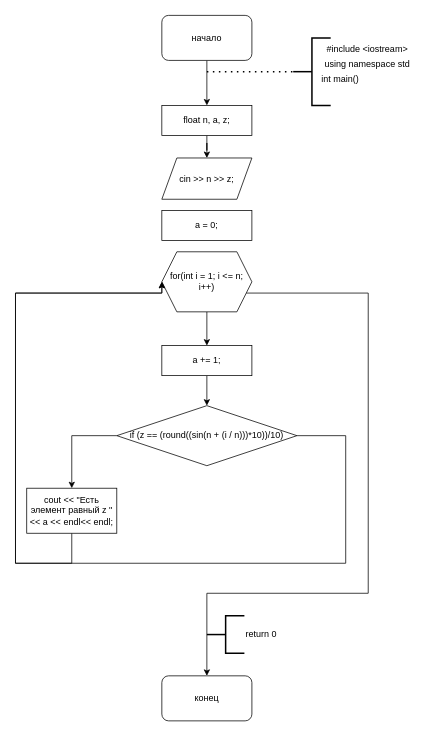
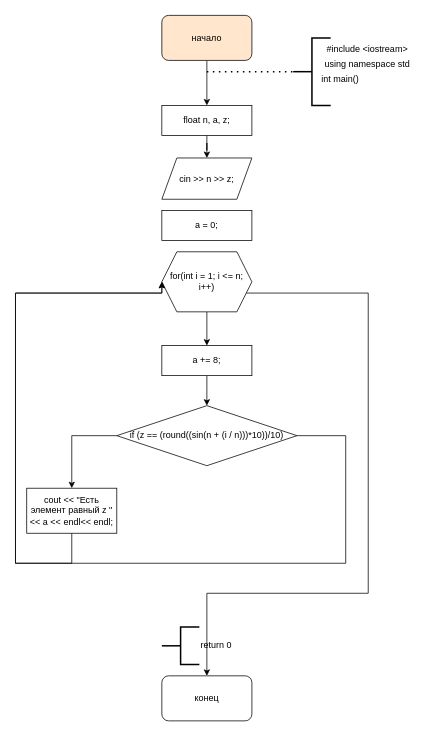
(207, 38) -> (207, 38)
(207, 360) -> (207, 360)
(225, 634) -> (180, 645)
